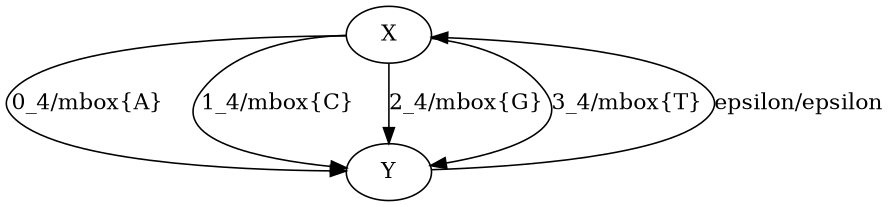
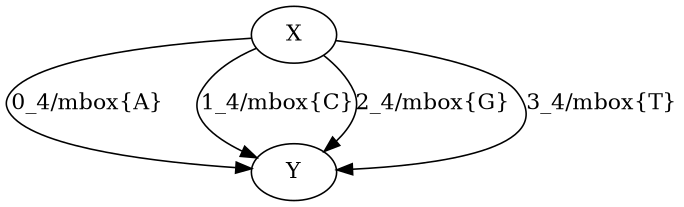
(712, 111) -> none
